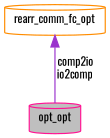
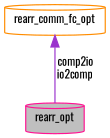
(55, 118) -> (55, 118)
